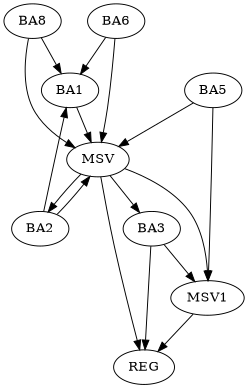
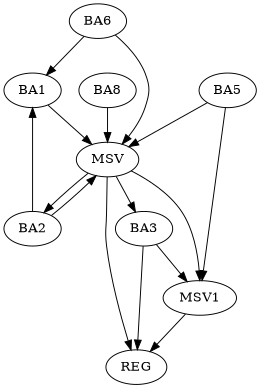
(49, 51) -> none
